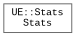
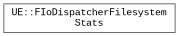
(38, 18) -> (89, 18)
